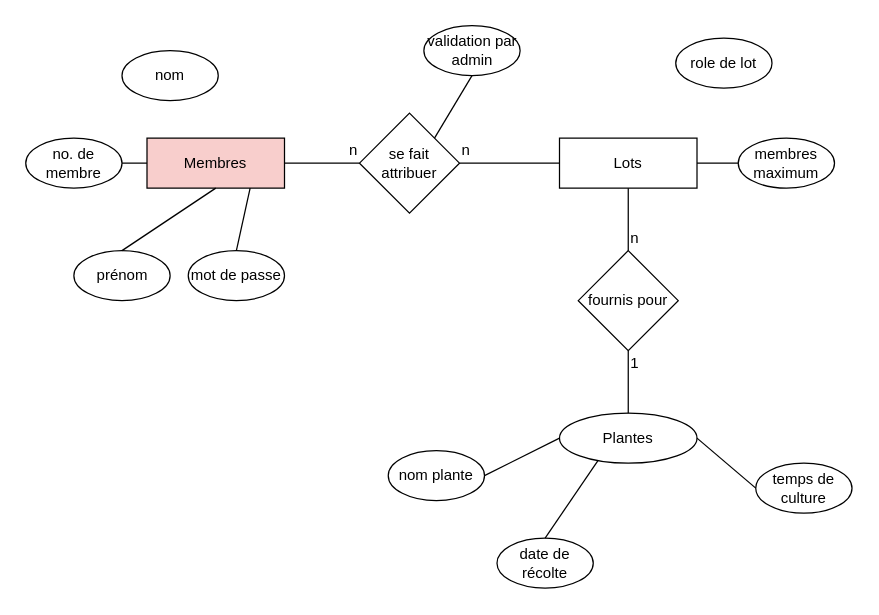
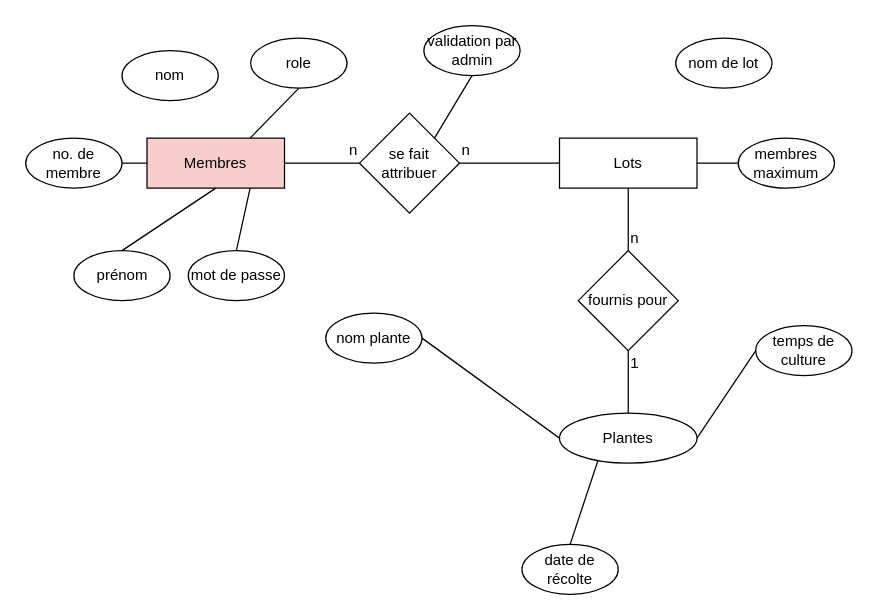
none -> (299, 63)
(724, 63) -> (724, 63)
none -> (275, 113)
(436, 476) -> (374, 338)
(804, 488) -> (804, 351)
(545, 563) -> (570, 569)
